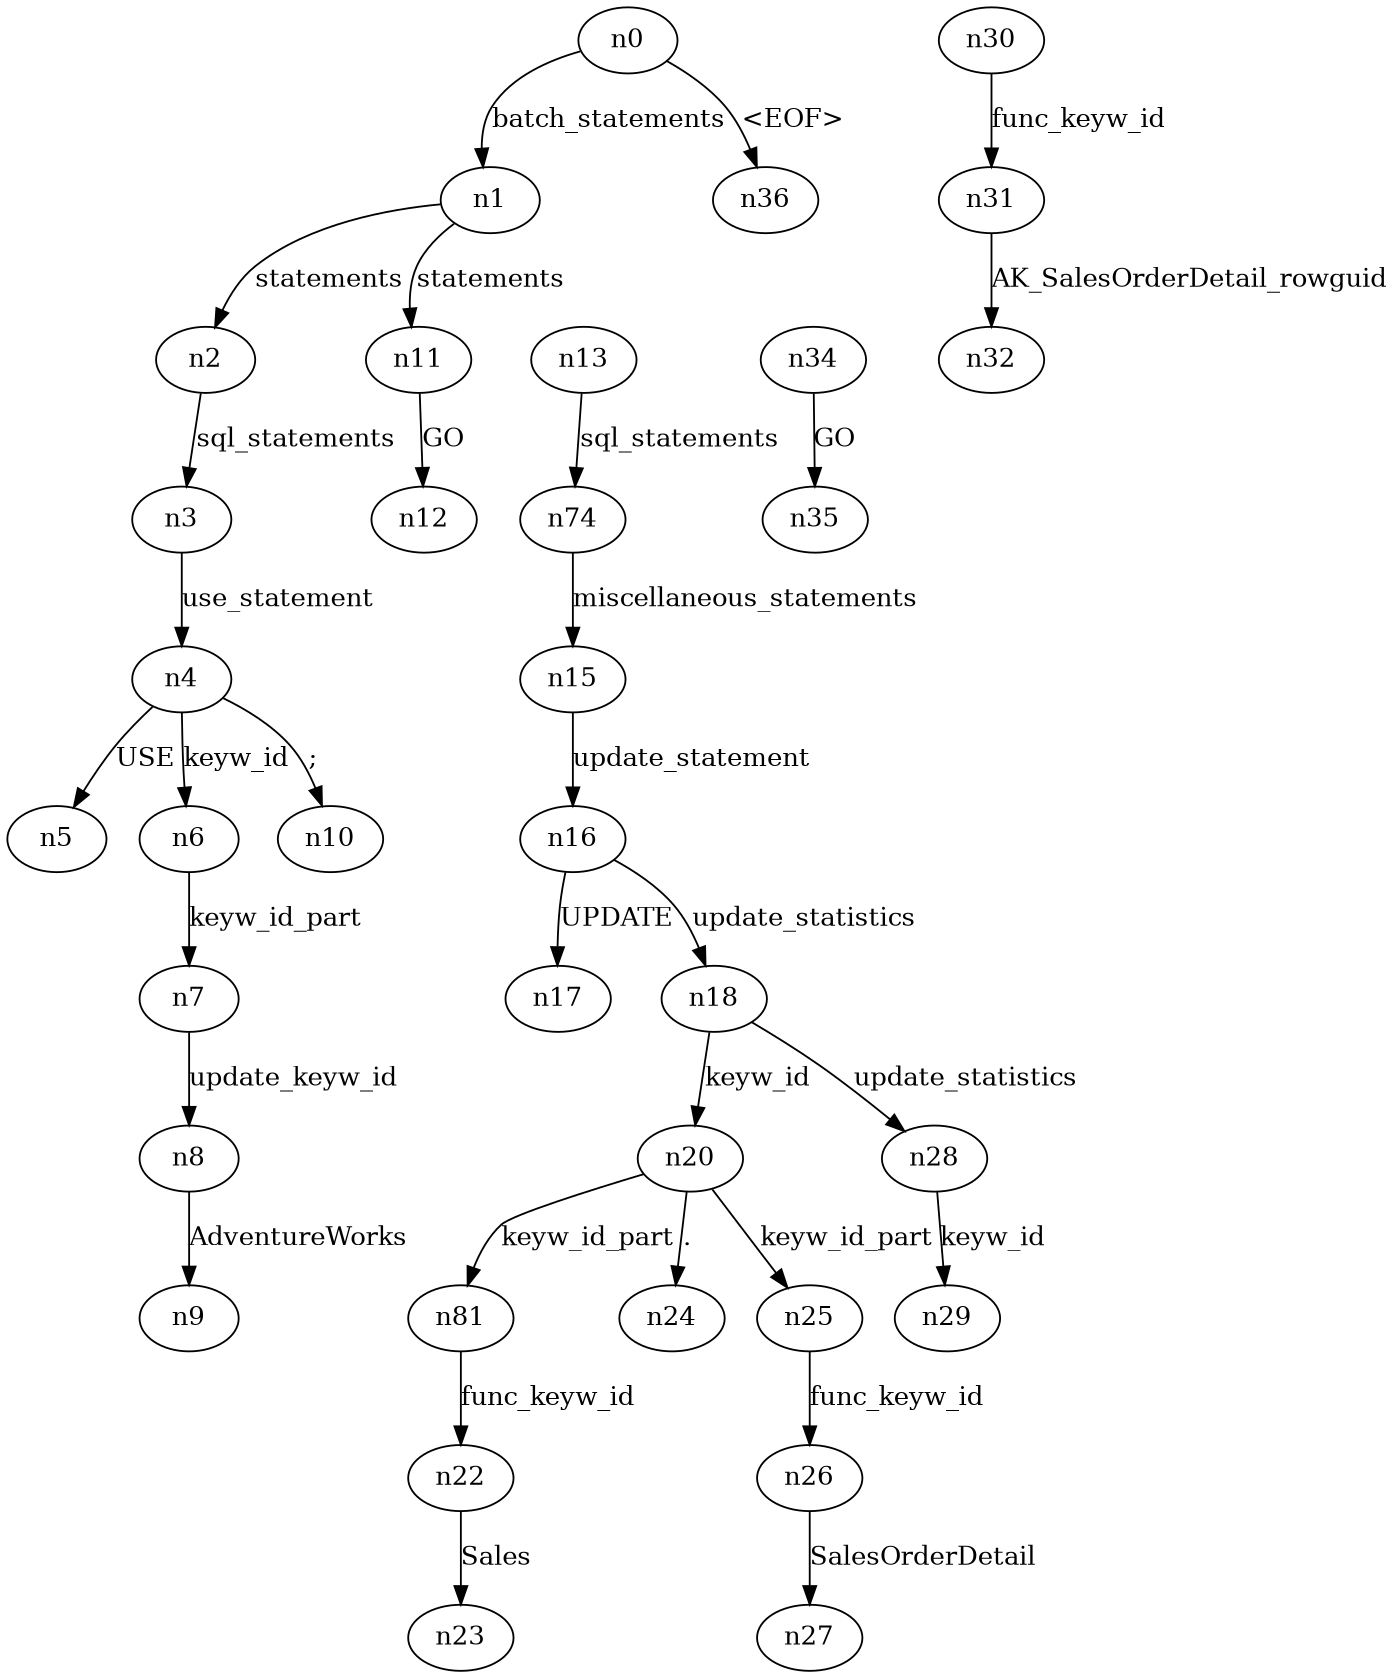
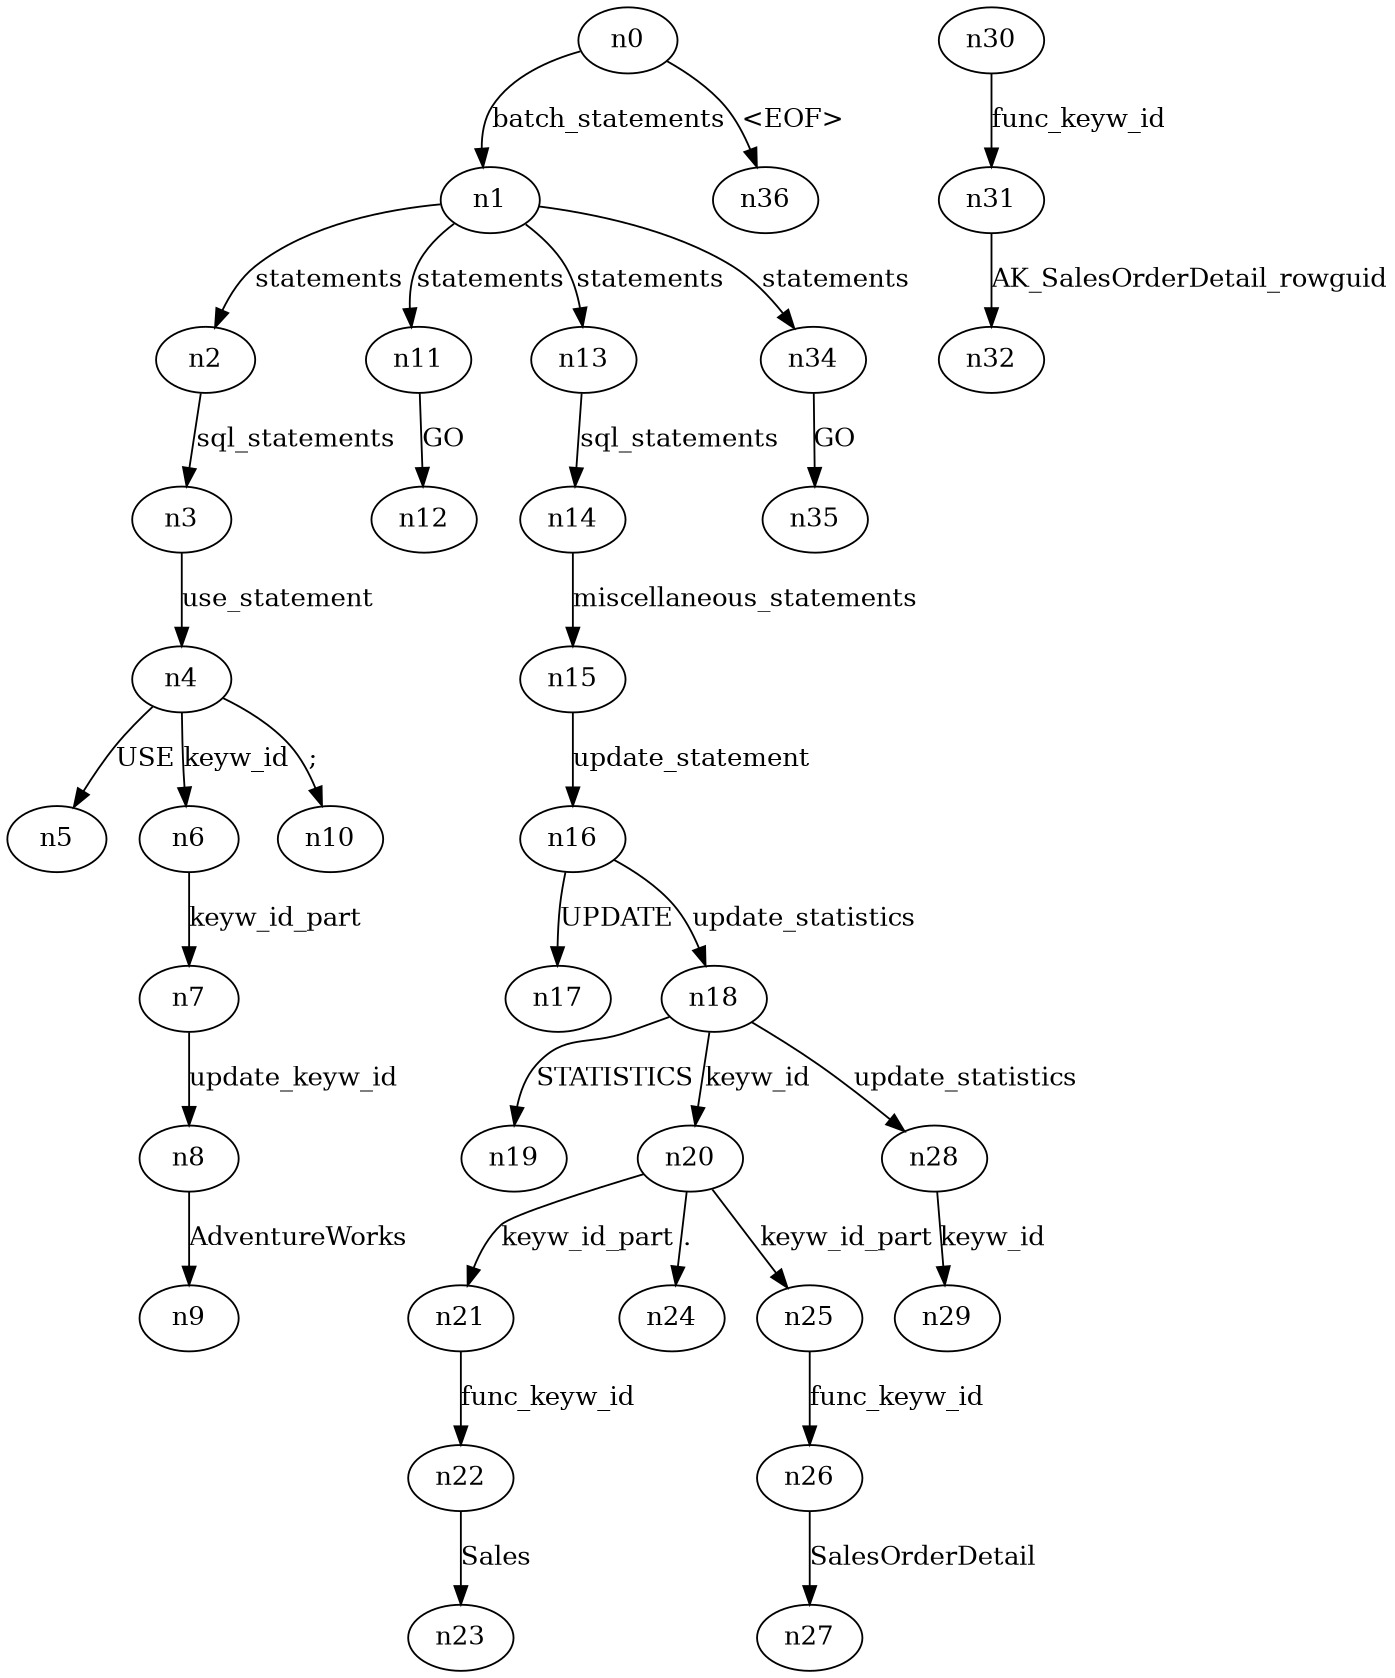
none -> (672, 238)
none -> (562, 260)
(573, 520) -> (573, 520)
none -> (514, 1159)
(461, 1318) -> (461, 1318)
